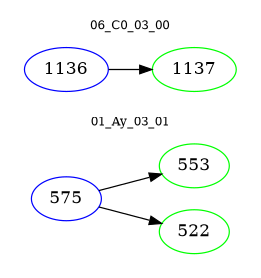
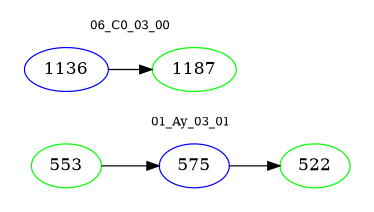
(194, 70) -> (194, 70)
(124, 184) -> (124, 166)
